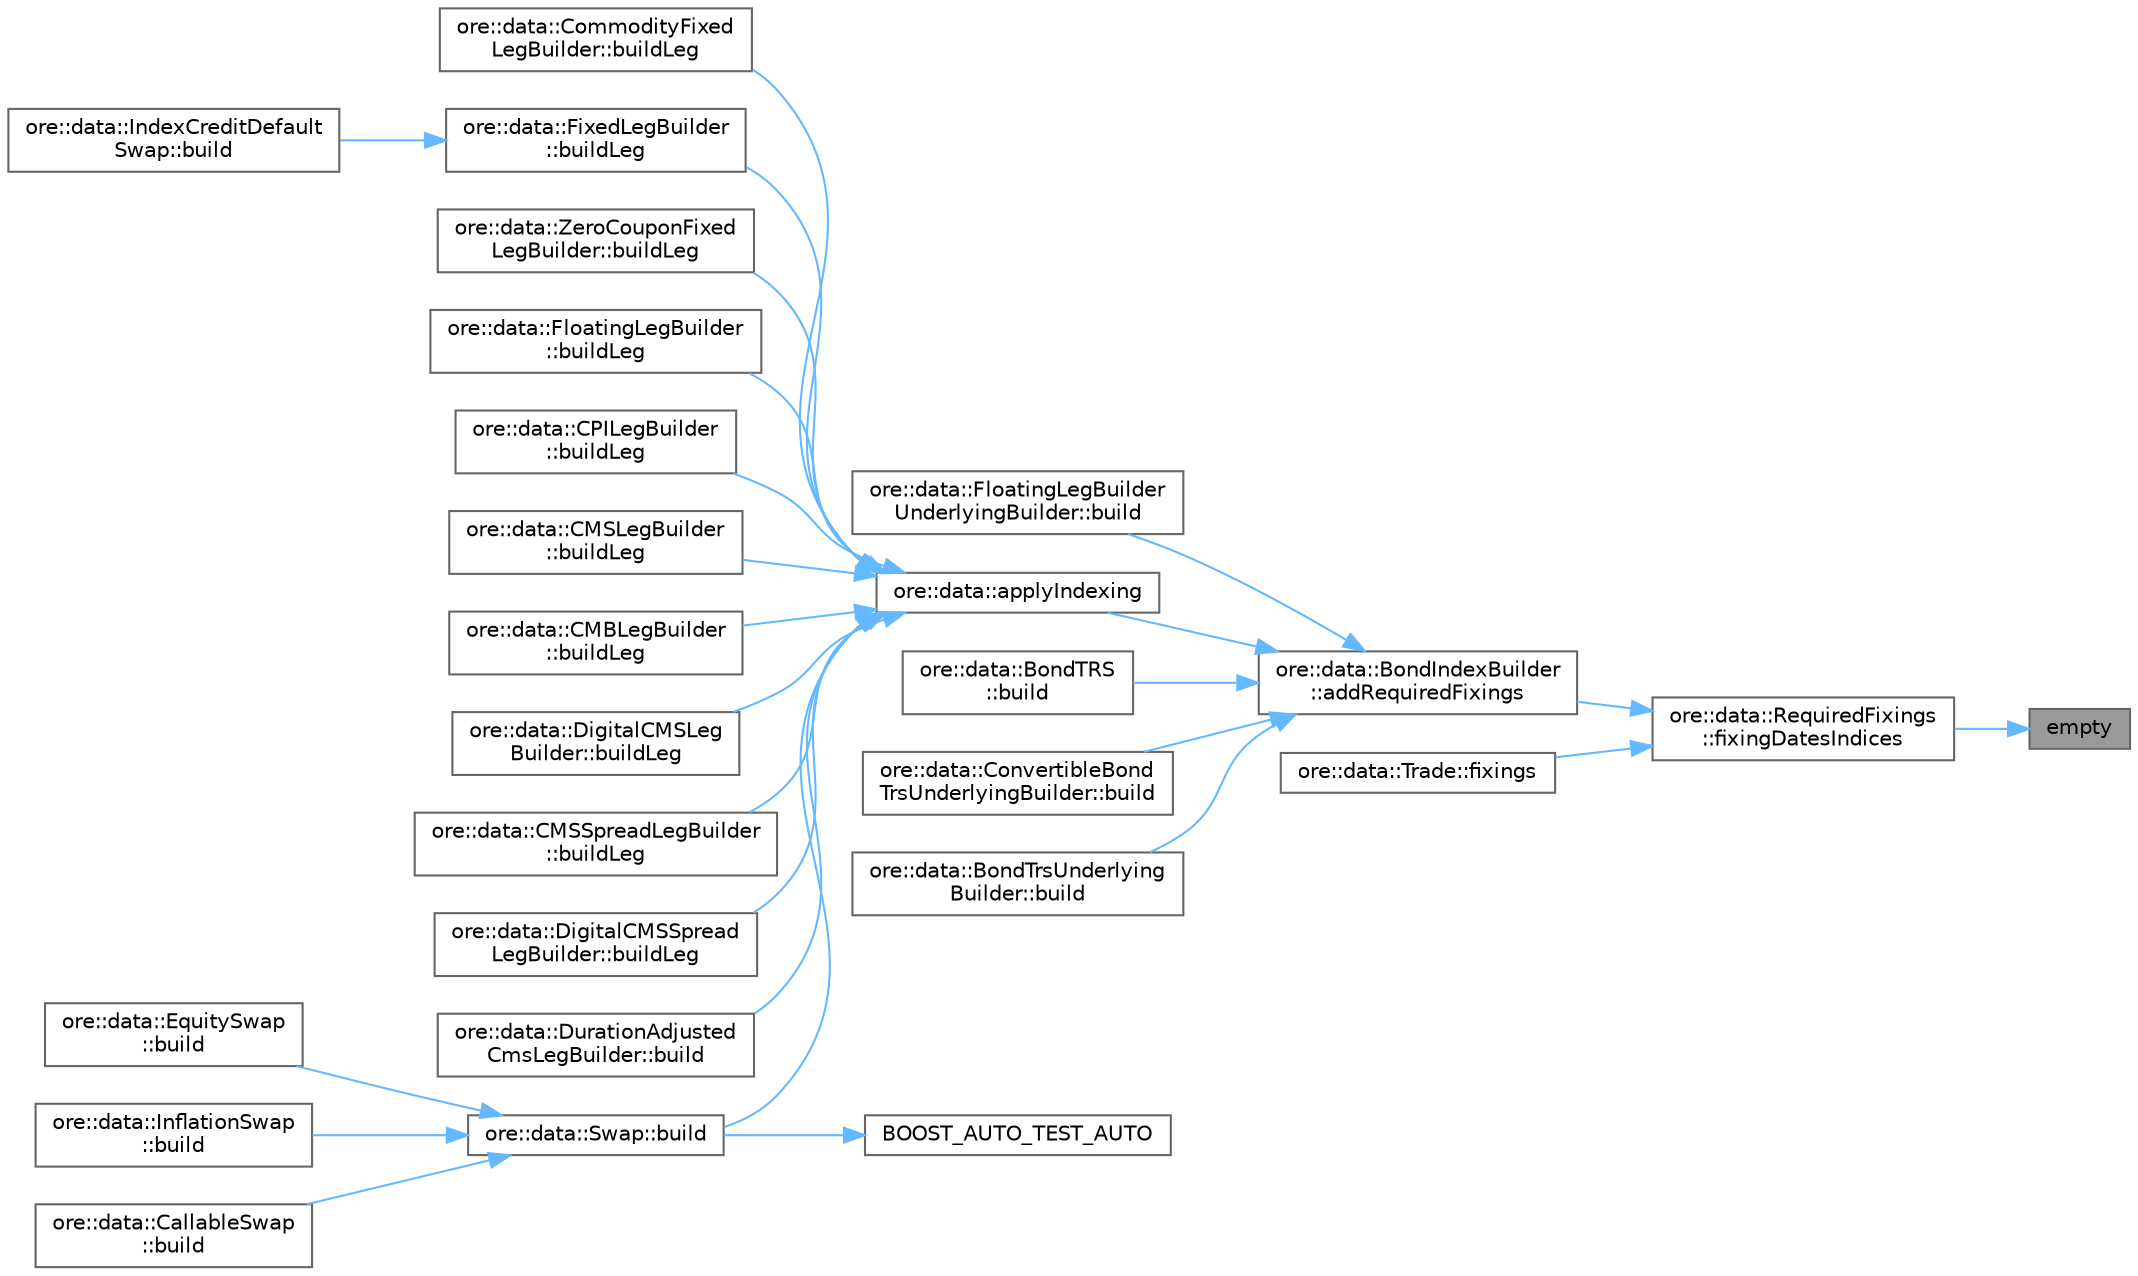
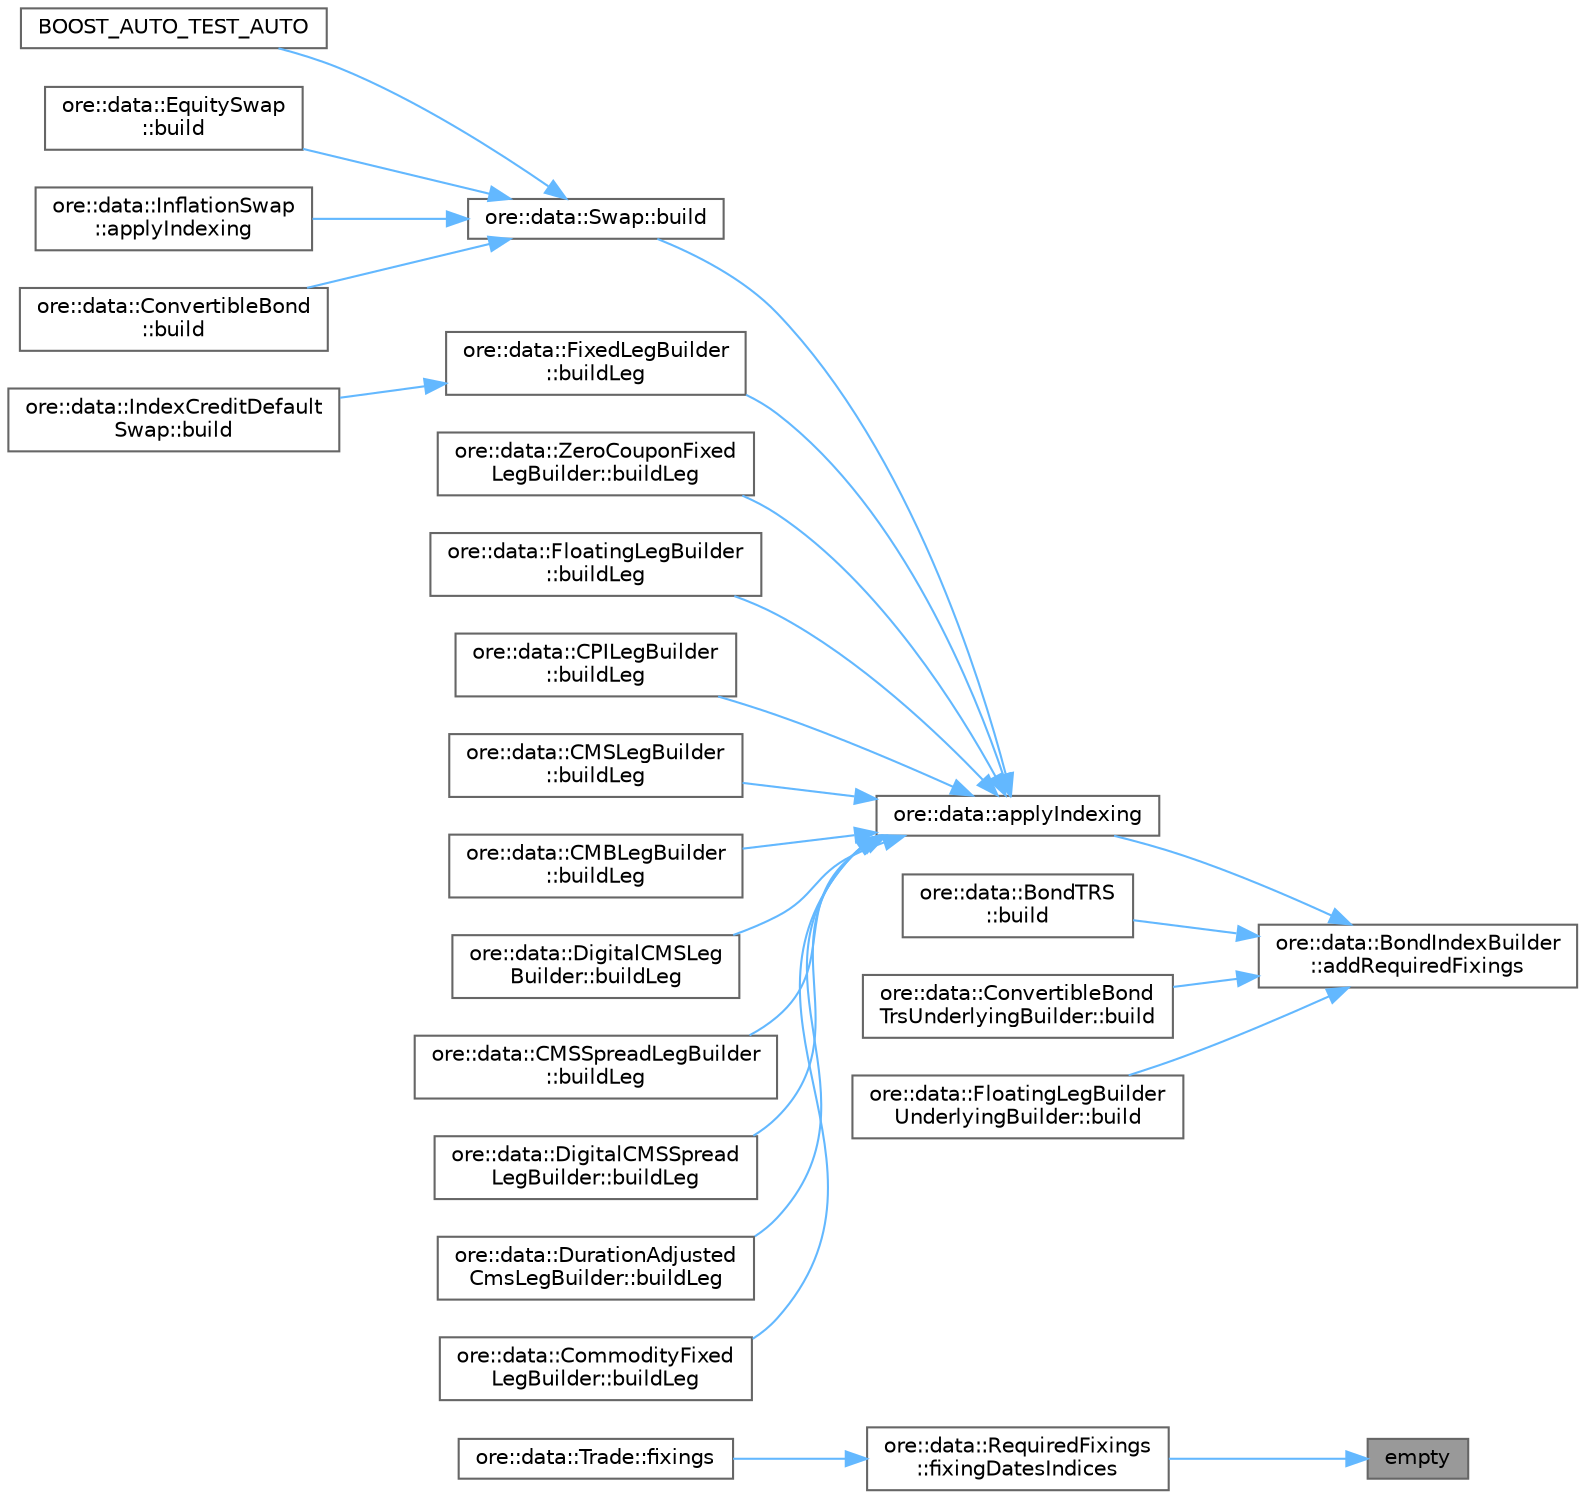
(1604, 705) -> none
(1018, 884) -> none
(596, 1045) -> (596, 1268)
(174, 1135) -> (174, 219)
(784, 1135) -> (419, 106)
(174, 1236) -> (174, 319)
